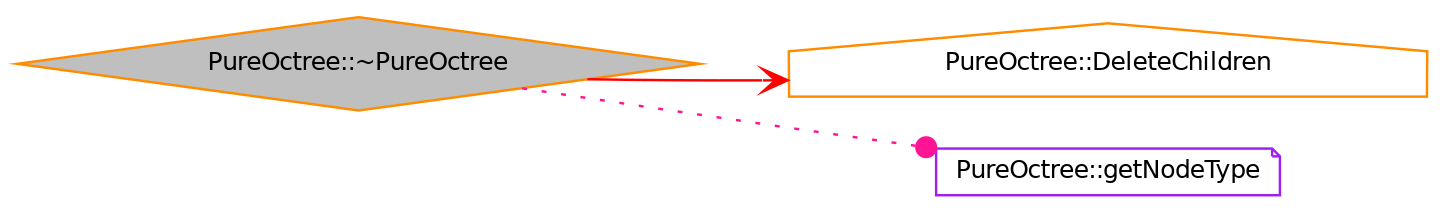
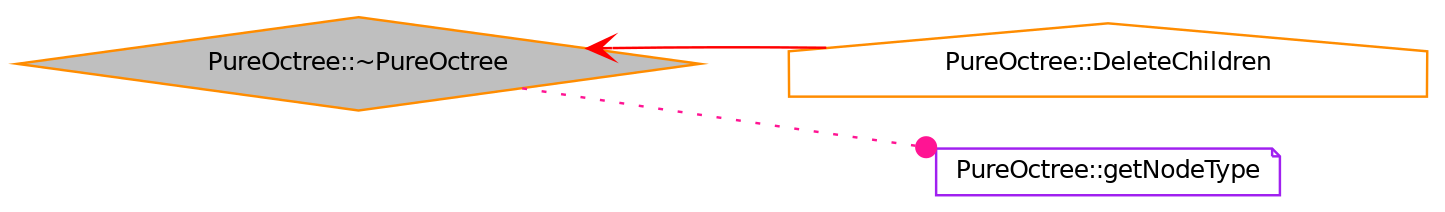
(675, 80) -> (719, 47)
